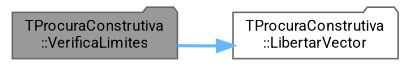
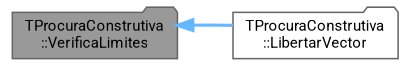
(197, 46) -> (213, 25)
